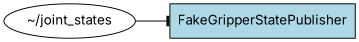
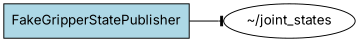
(150, 21) -> (204, 21)
